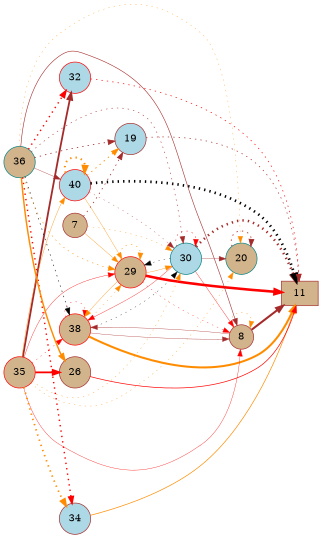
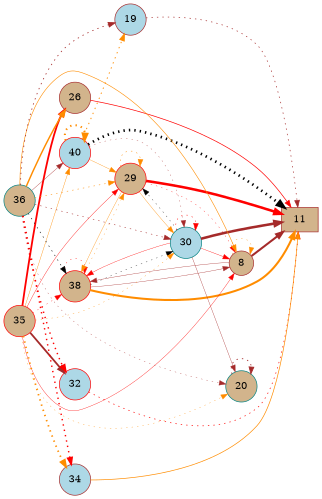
(172, 14) -> (90, 333)
(159, 110) -> (122, 94)
(254, 223) -> (237, 230)
(75, 225) -> none
